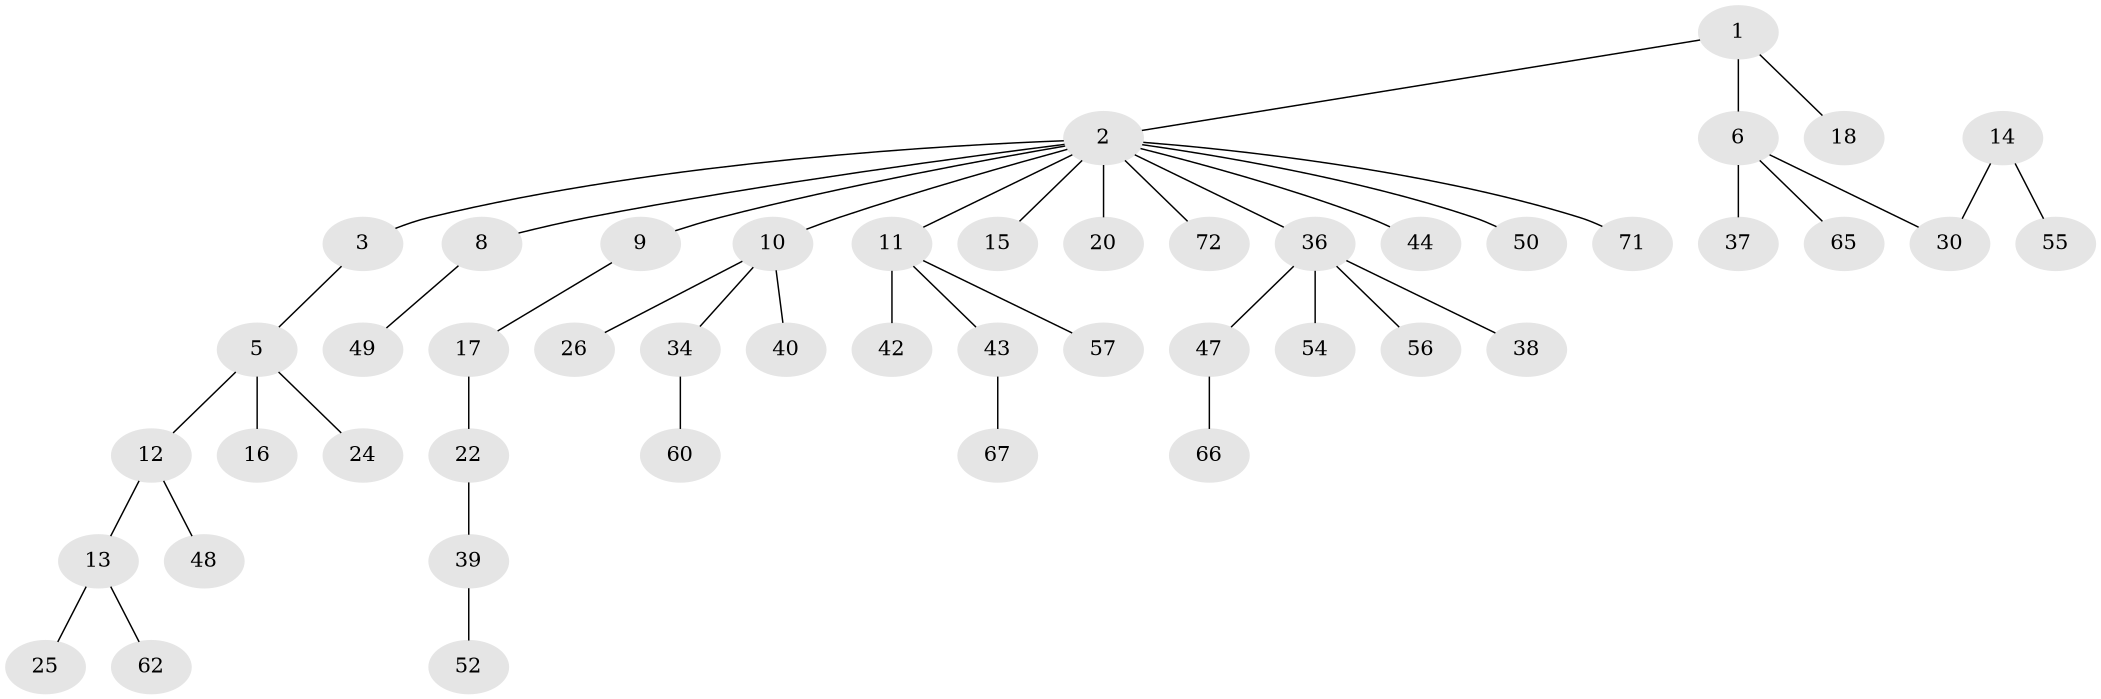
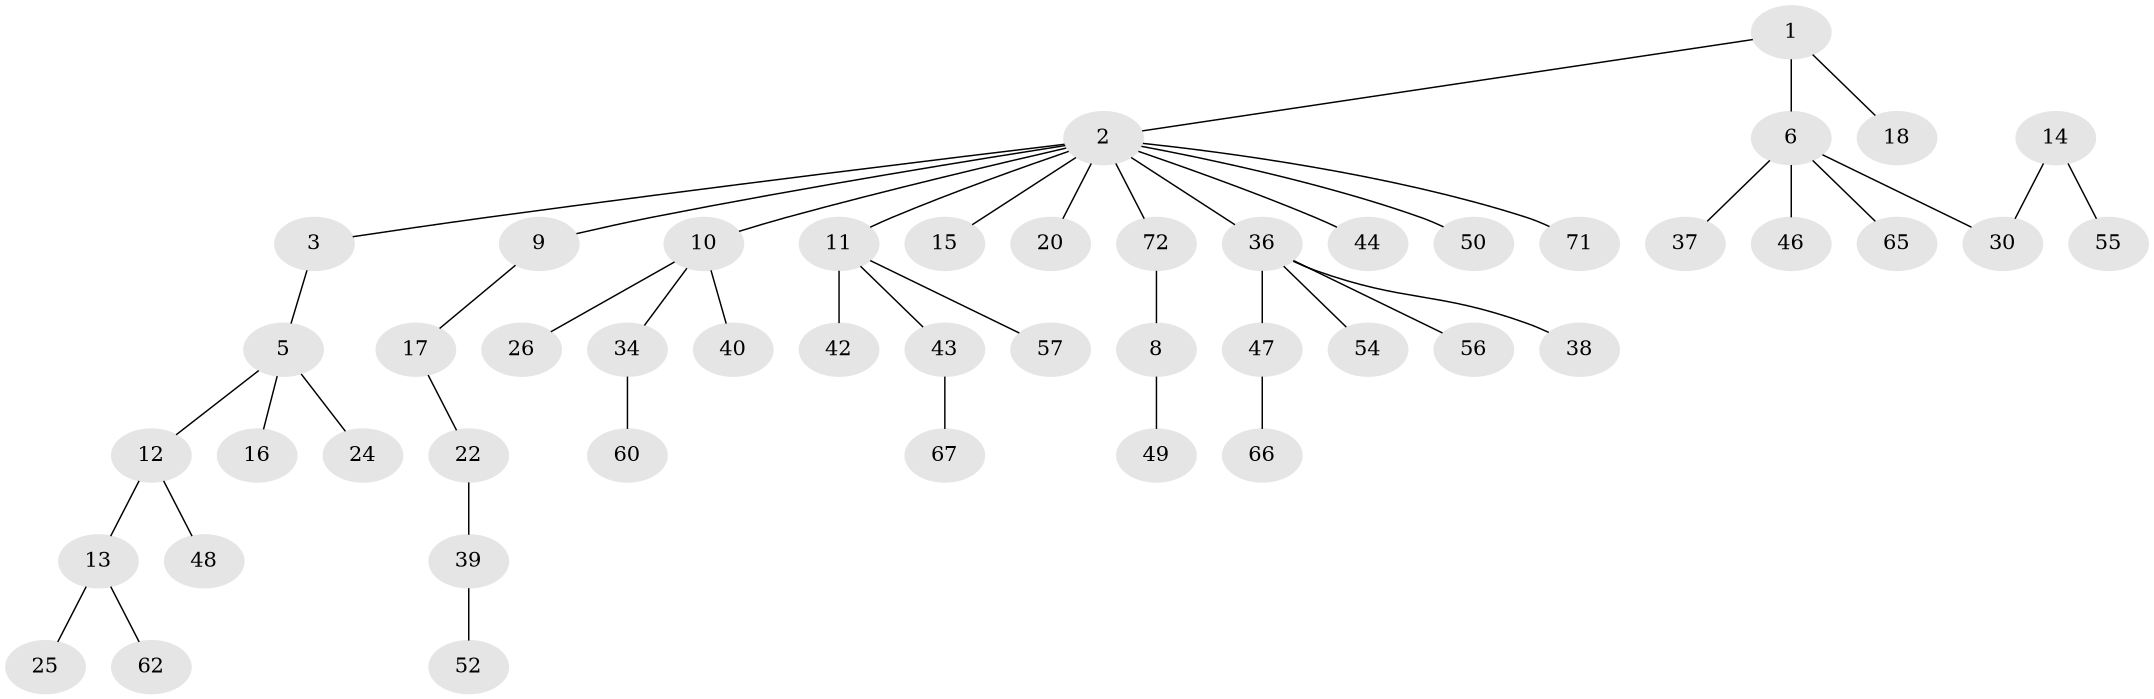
(791, 183) -> (1156, 297)
none -> (1791, 244)
